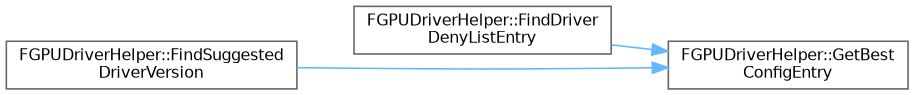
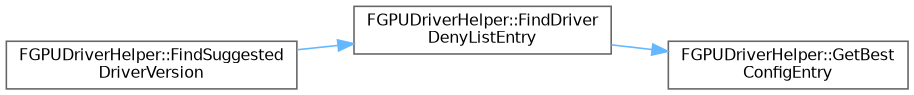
(474, 69) -> (317, 48)
